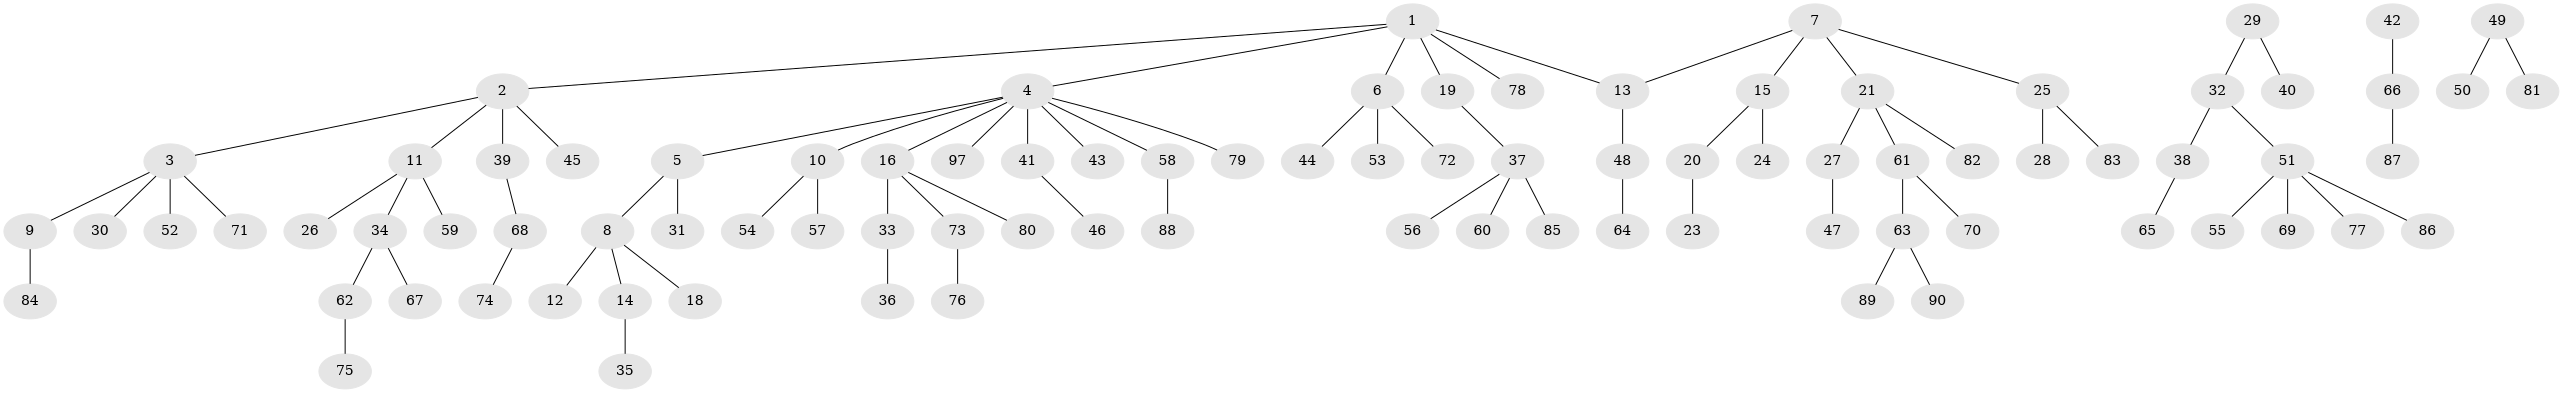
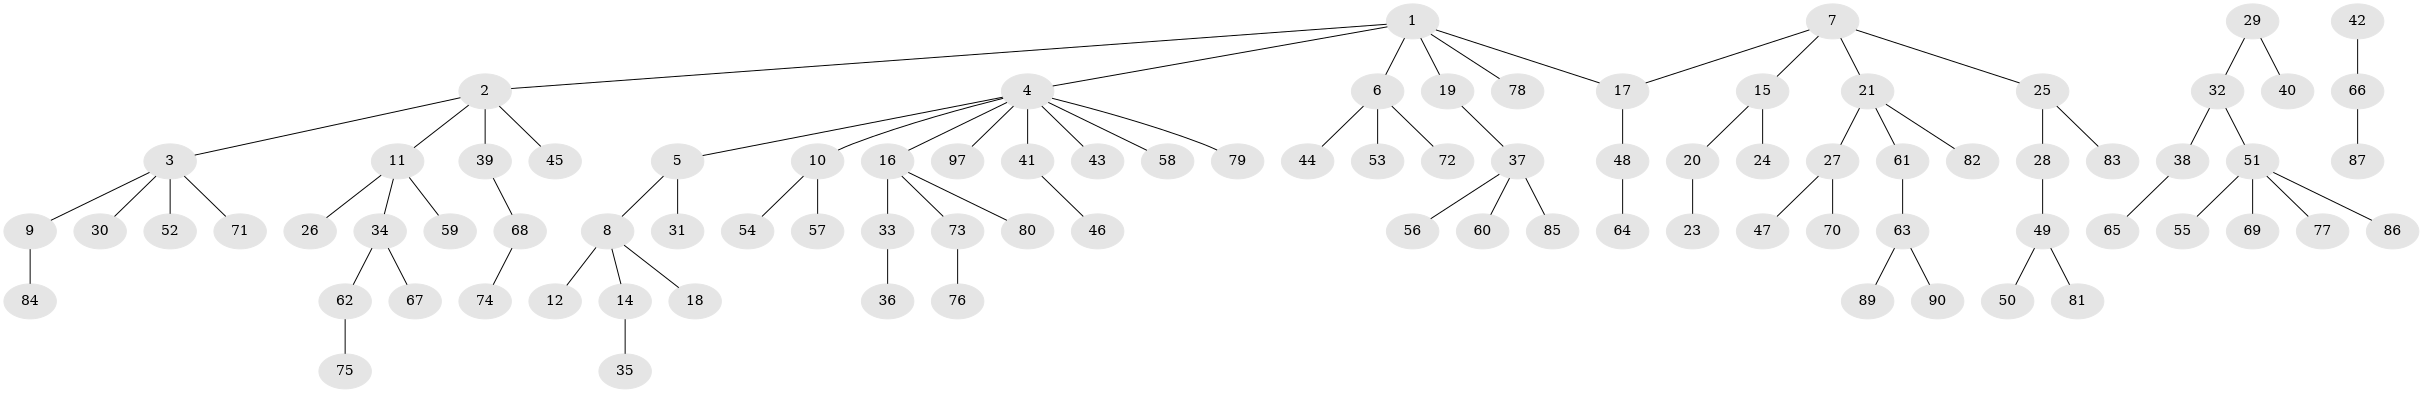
(1623, 91) -> (1623, 91)
(1938, 196) -> (1833, 196)
none -> (2043, 196)
(1168, 231) -> none
